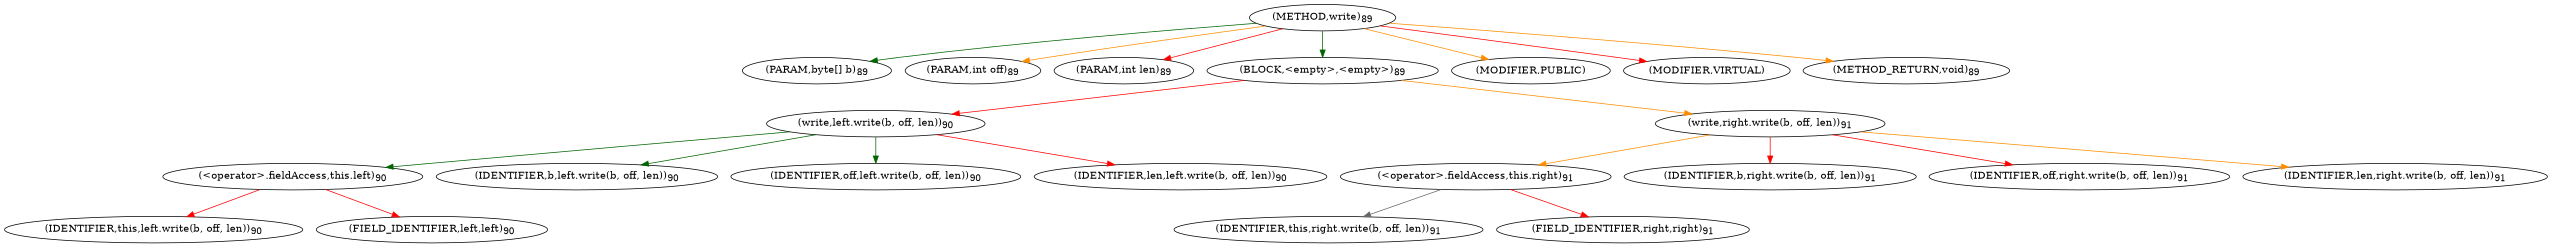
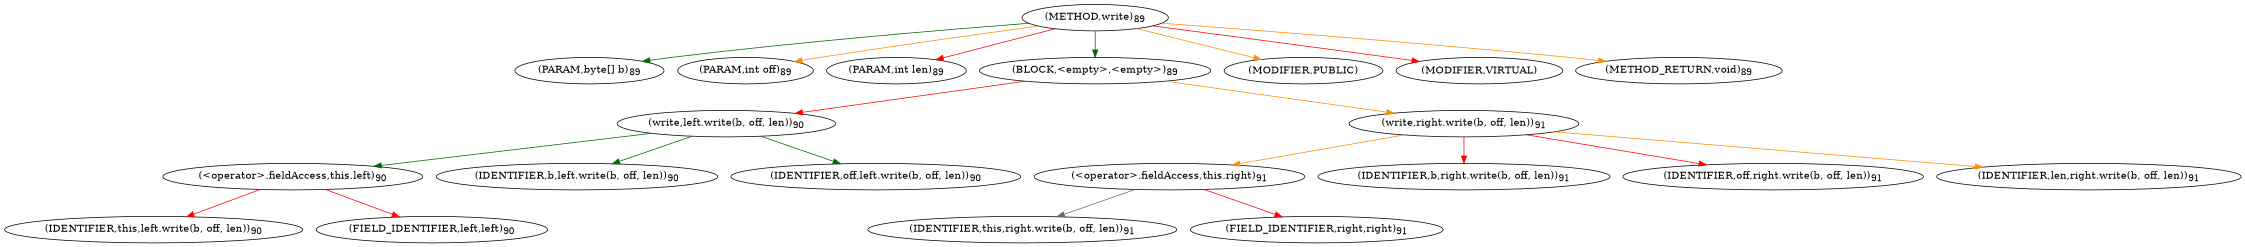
(1181, 177) -> none
